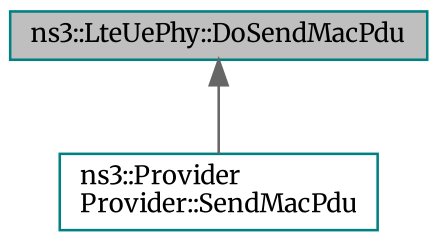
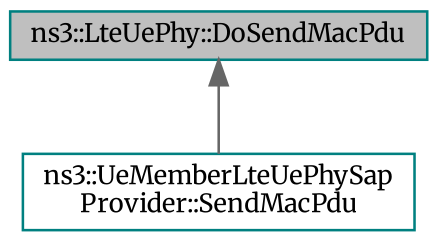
(219, 192) -> (219, 192)
